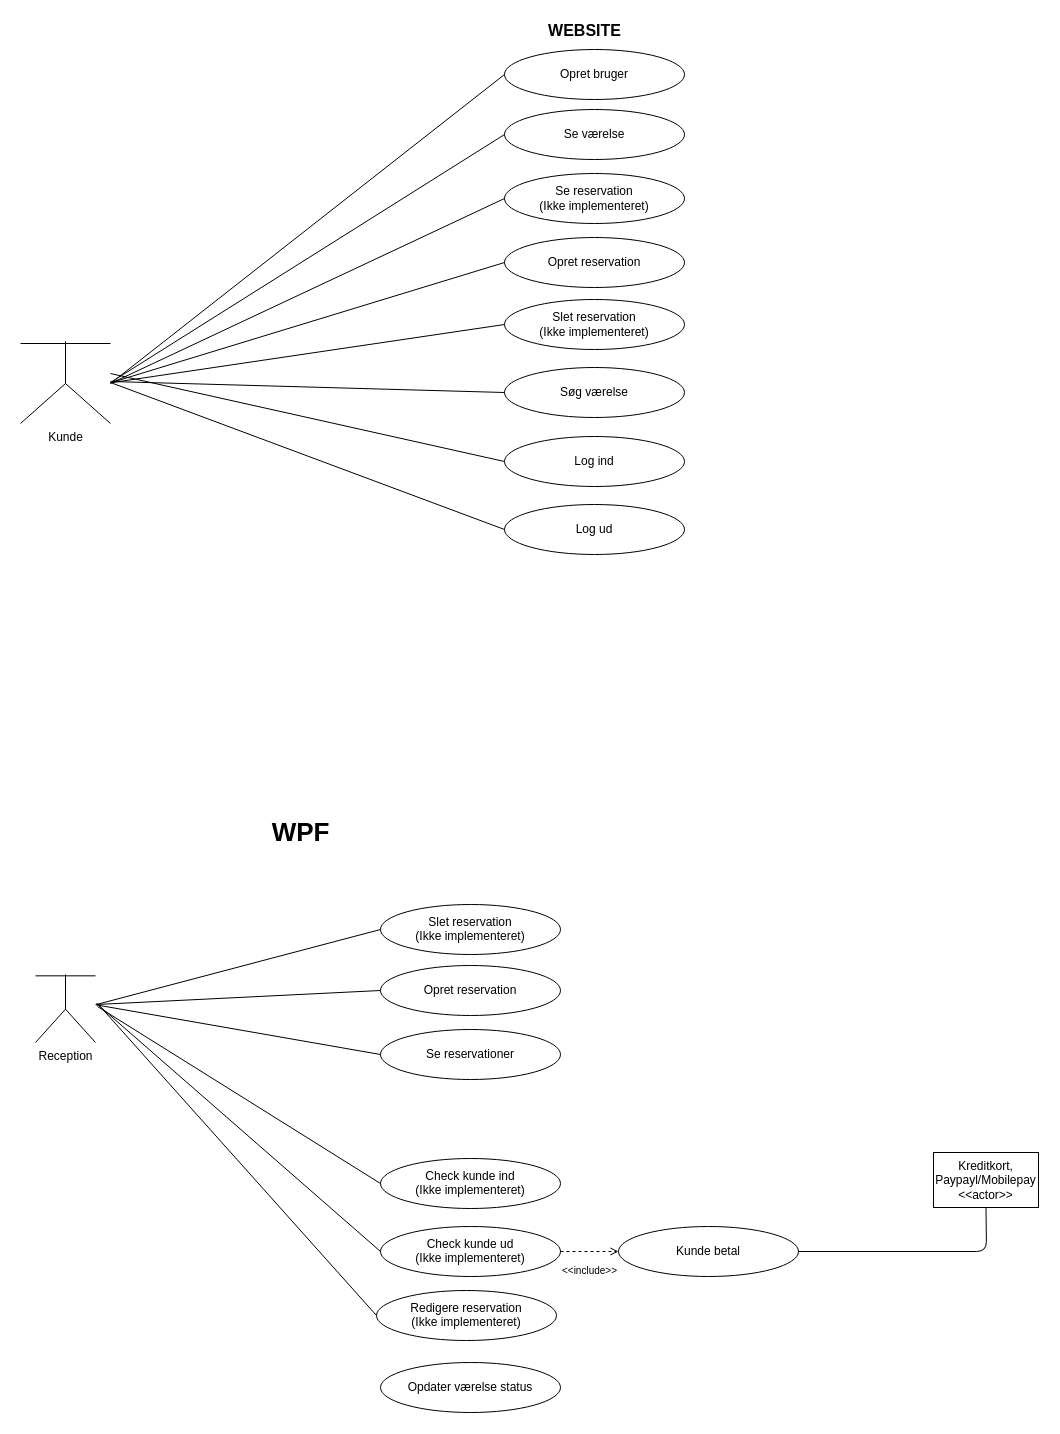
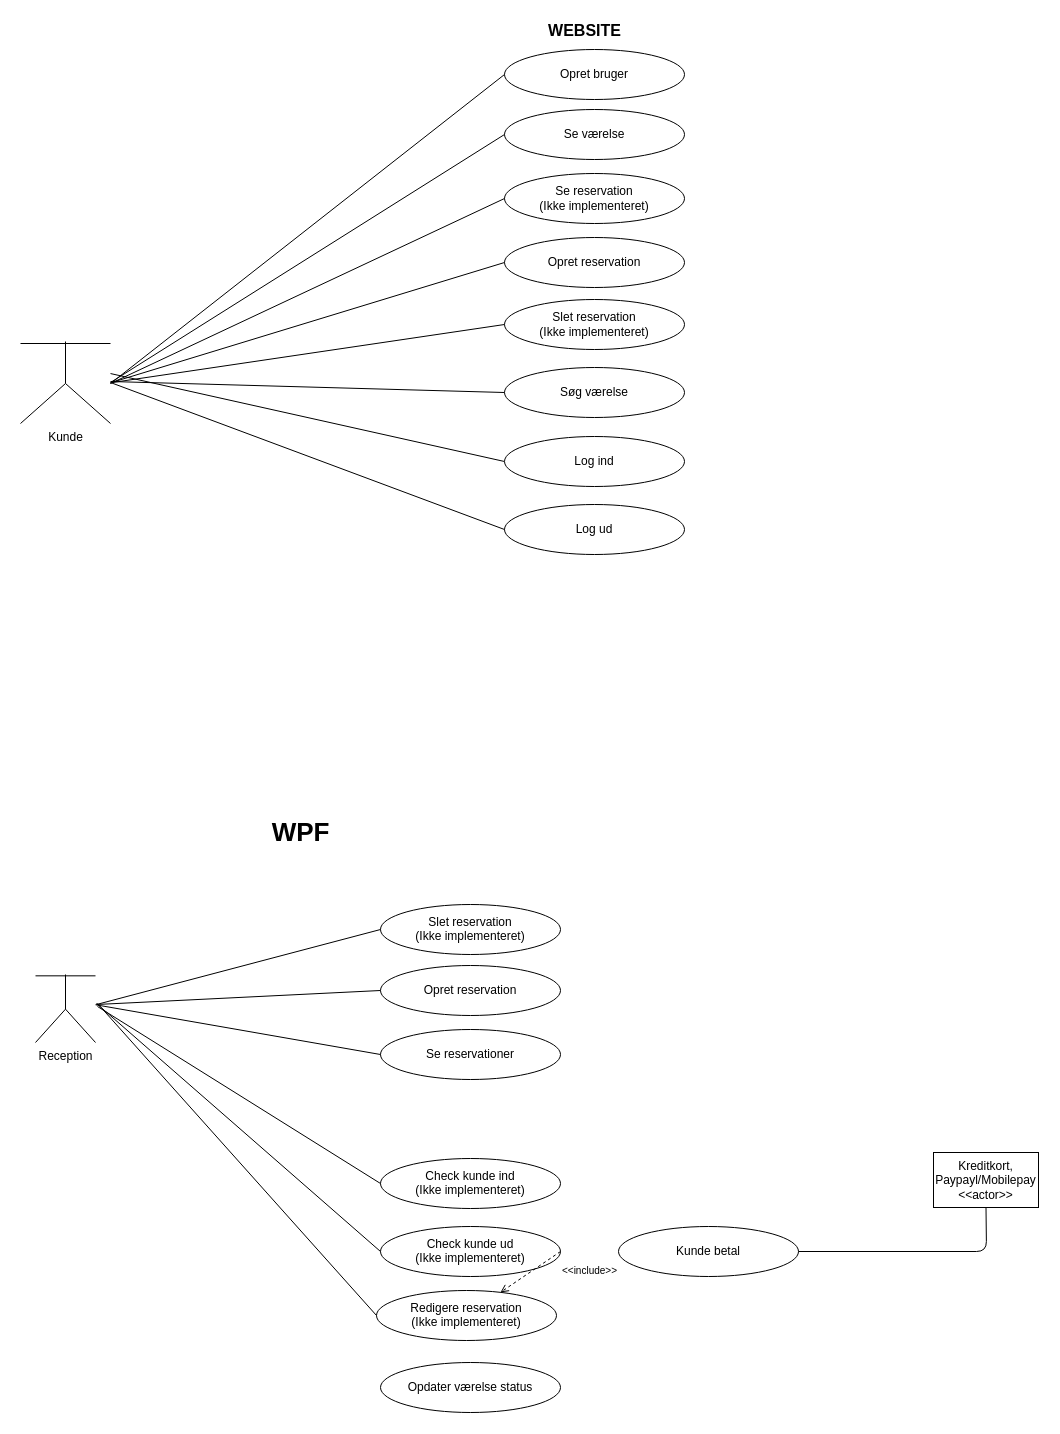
(588, 1252) -> (531, 1271)
